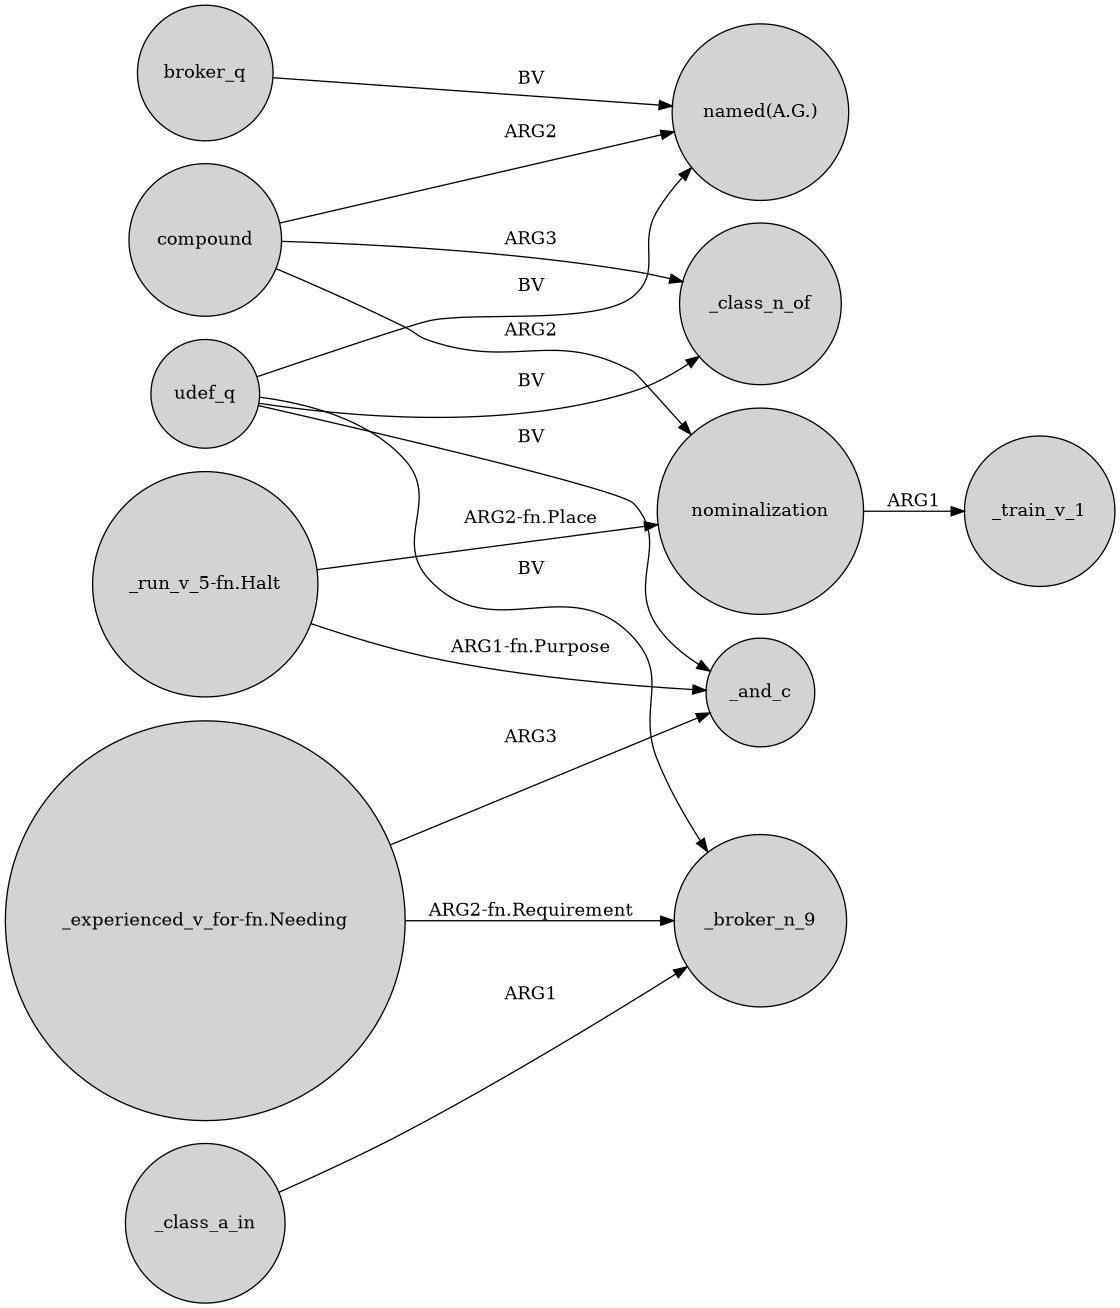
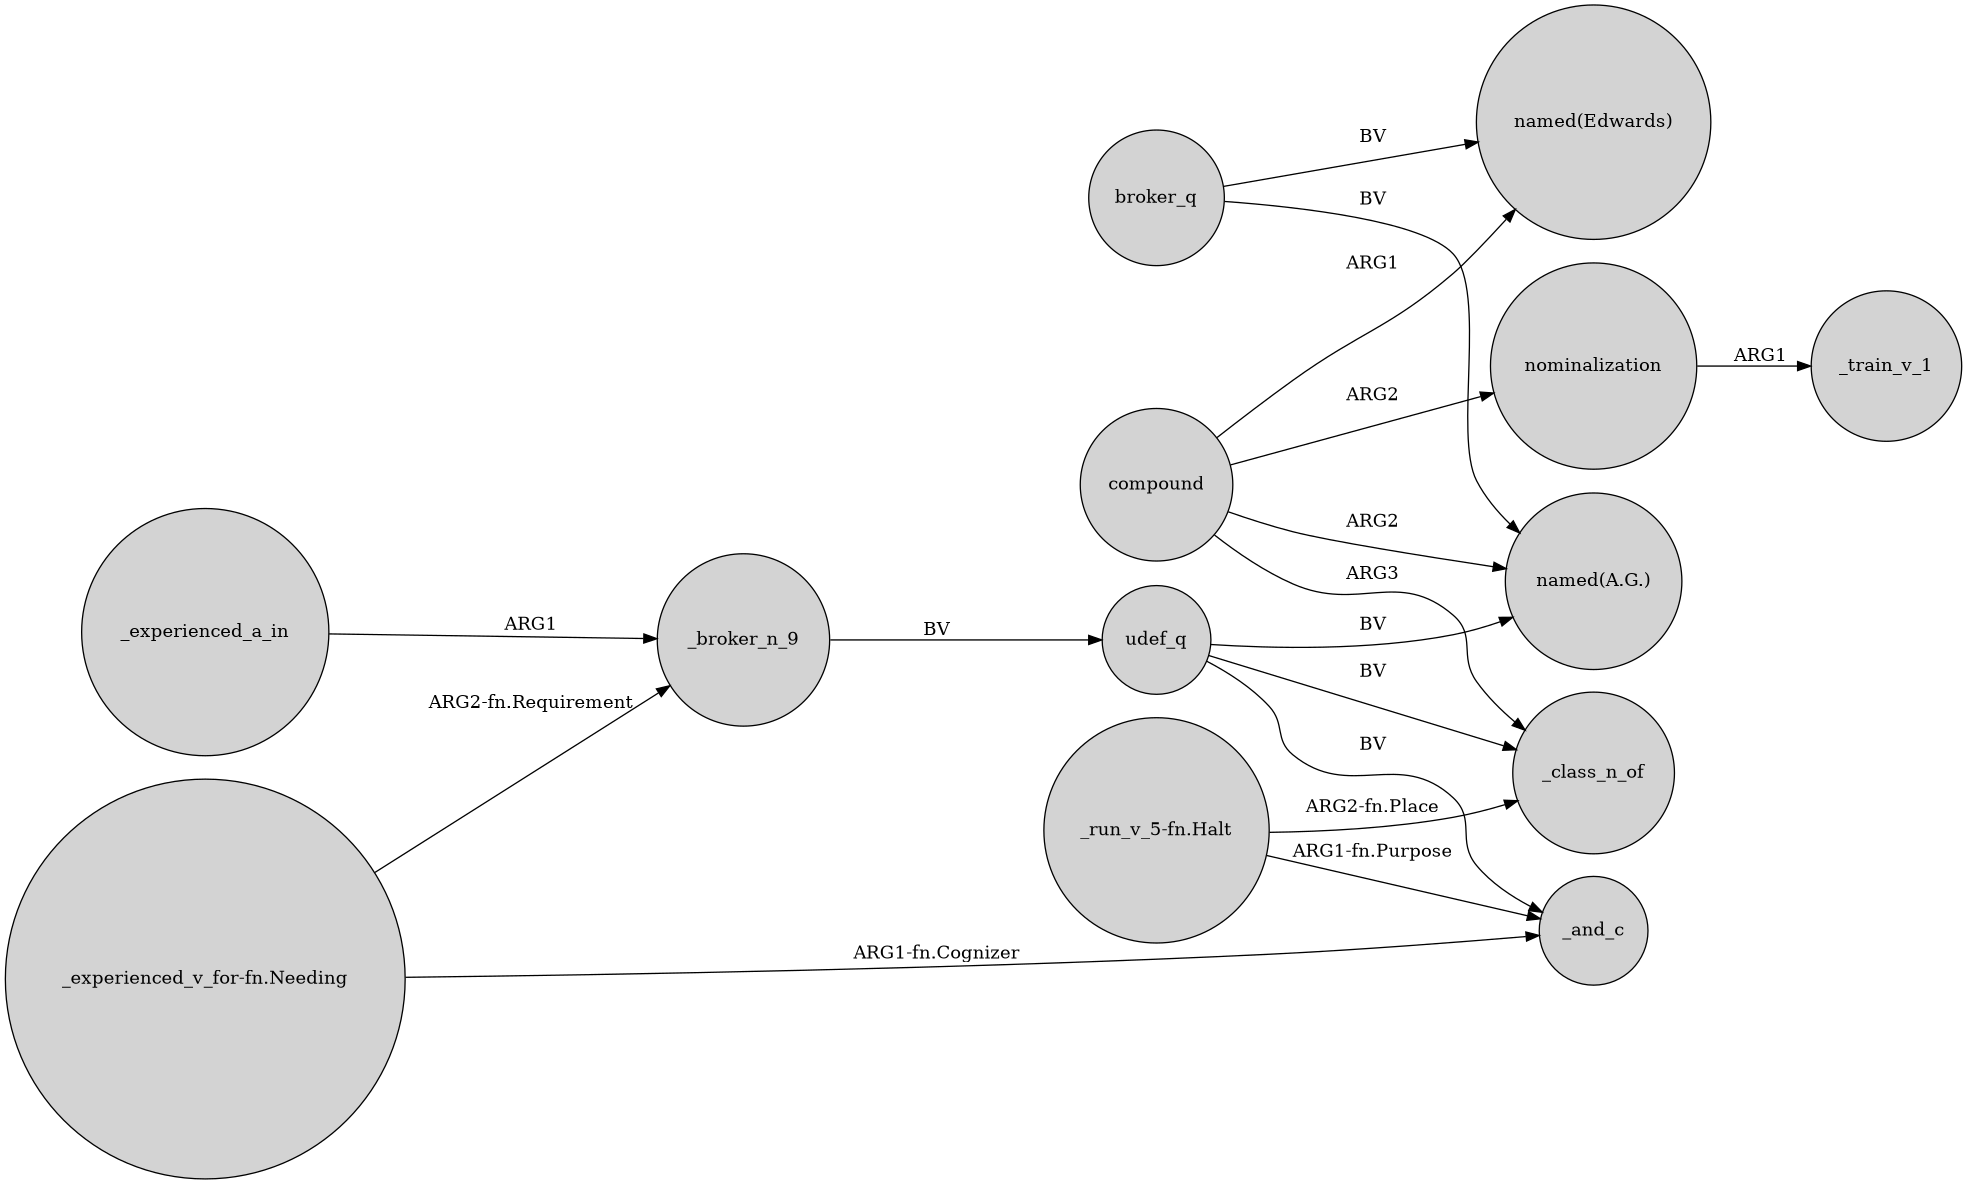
none -> (1594, 122)
(481, 548) -> (1388, 826)
(497, 609) -> (959, 640)
(531, 738) -> (937, 954)
(205, 1223) -> (205, 632)
